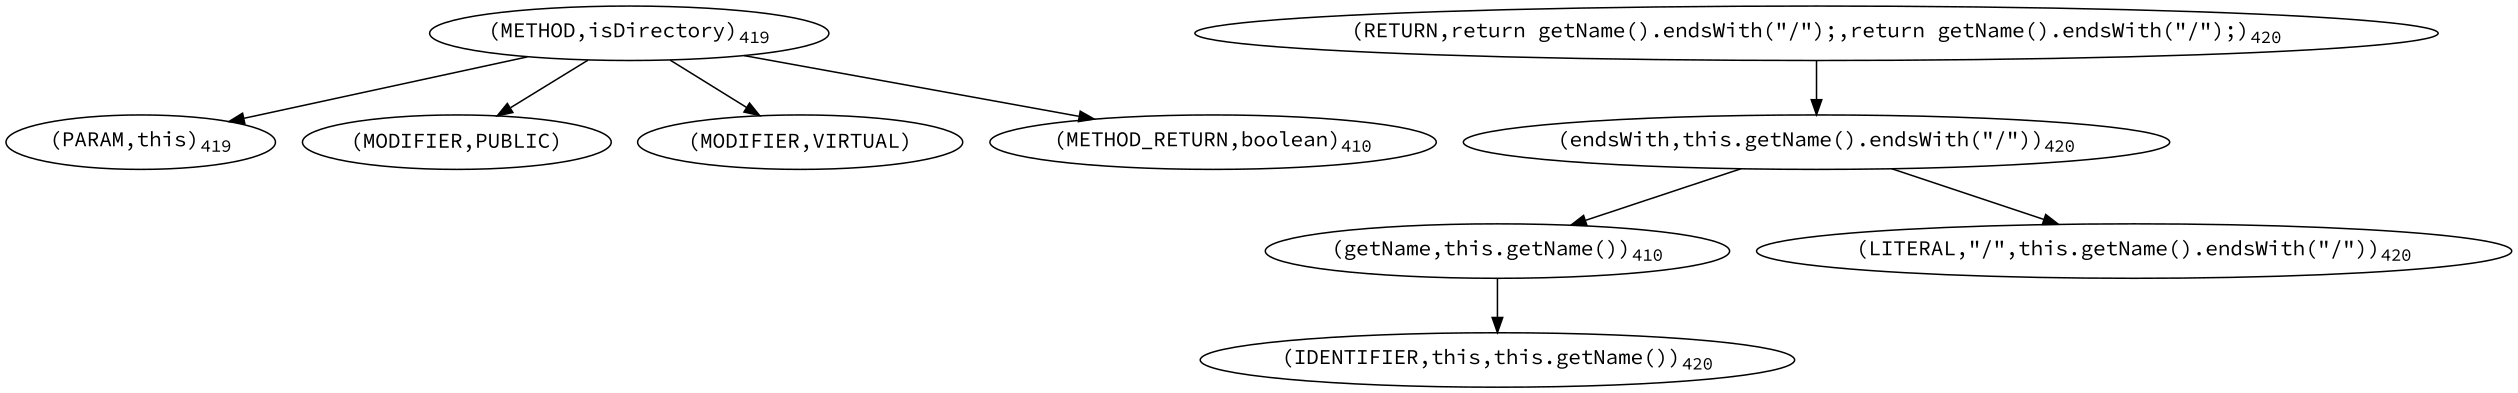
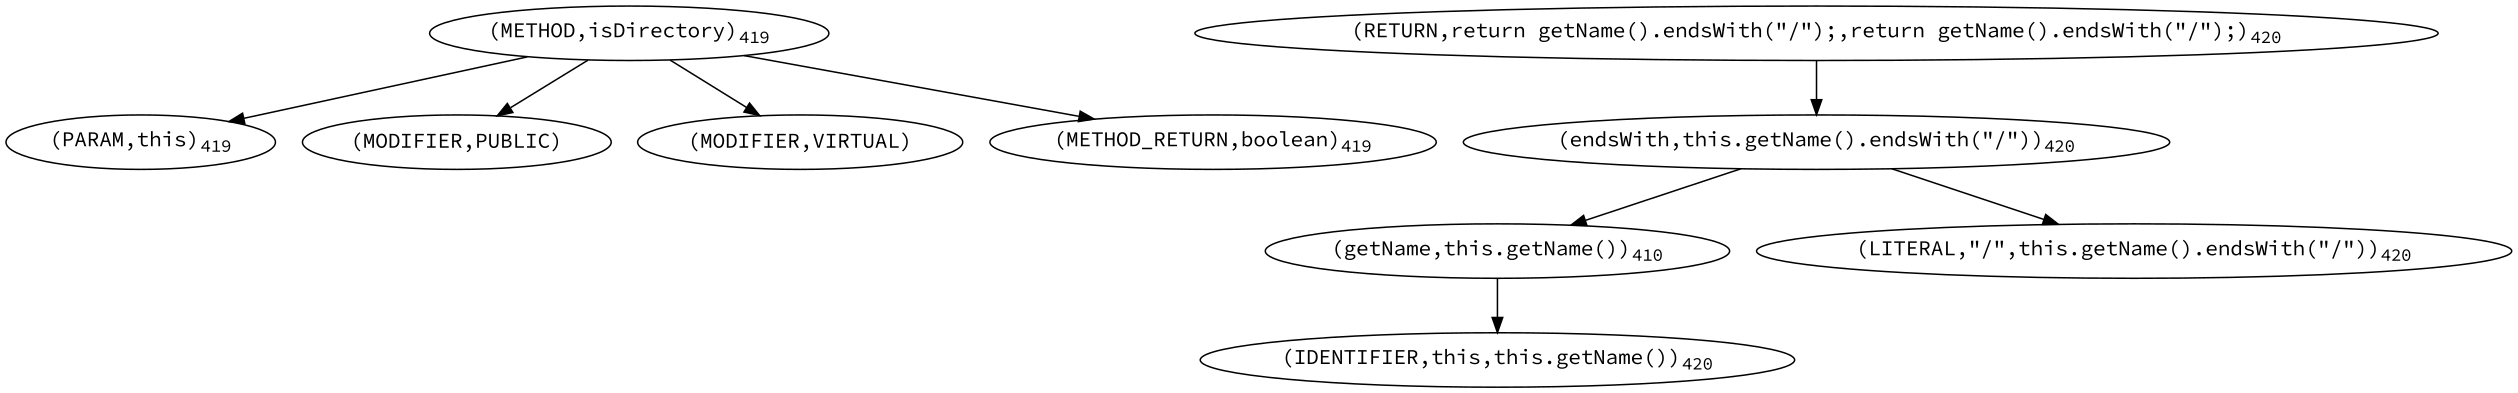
(1357, 140) -> (1357, 140)
